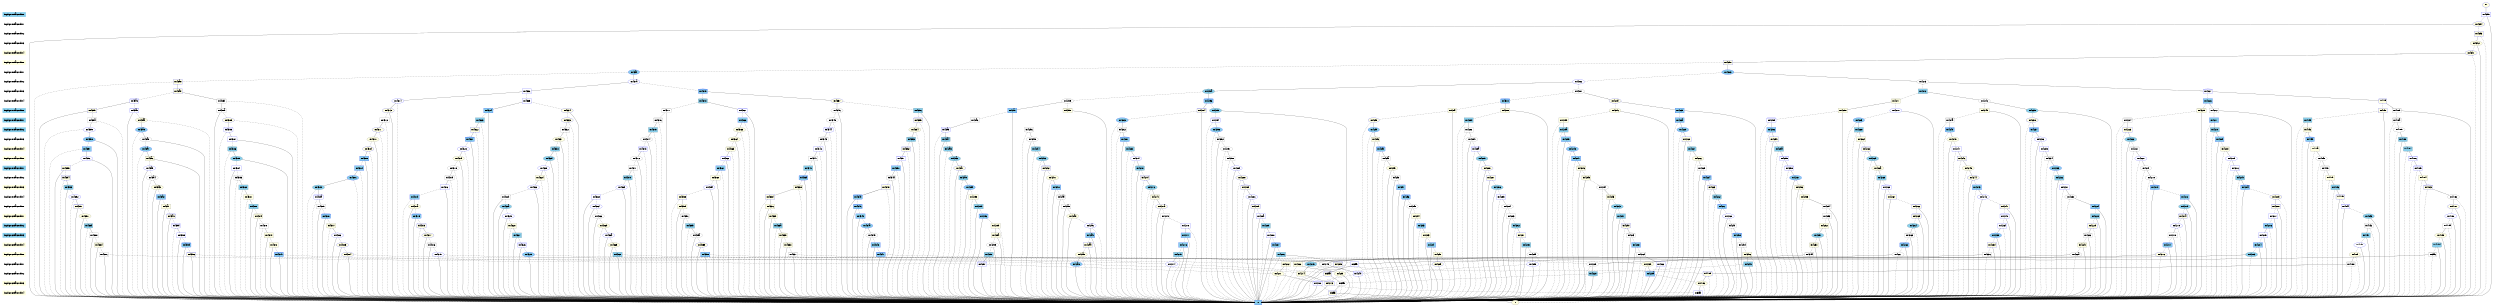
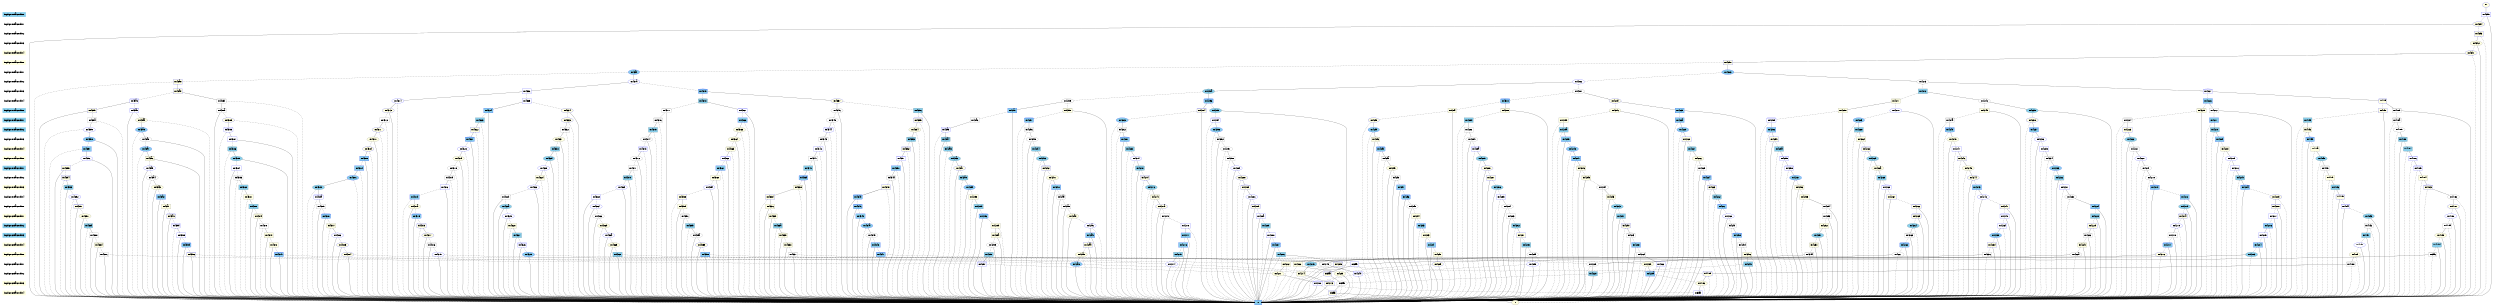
none -> (1029, 120)
(2321, 159) -> (2321, 159)
